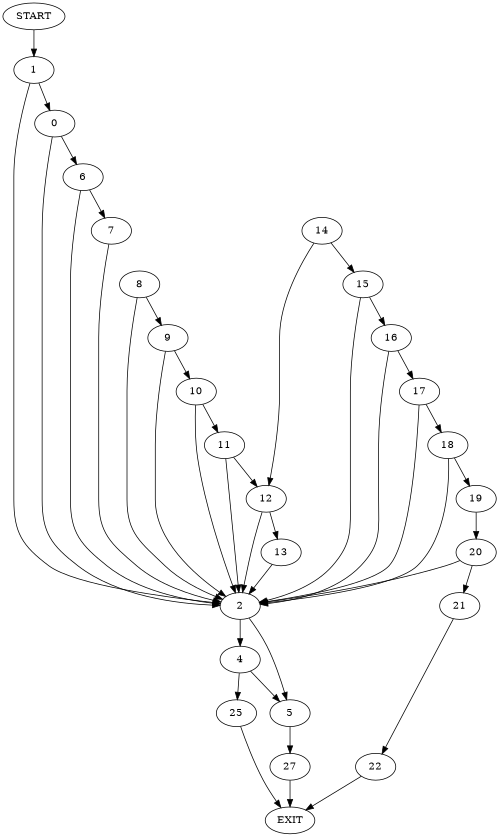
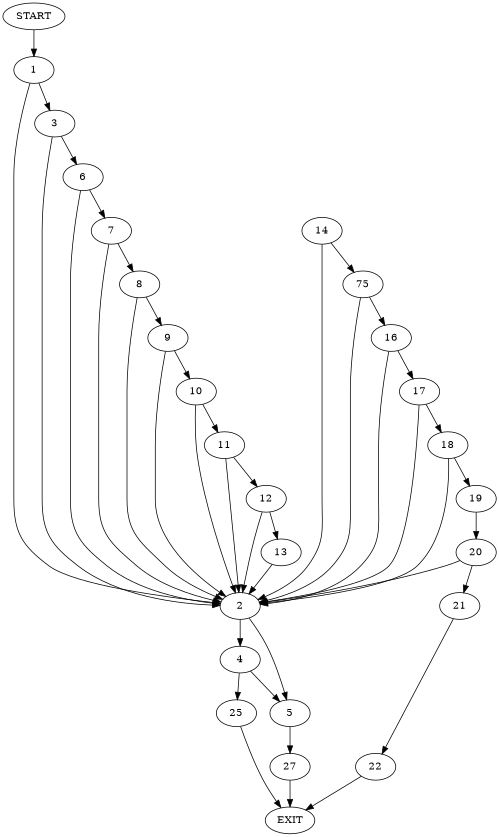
(55, 124) -> (55, 124)
none -> (124, 254)
(363, 284) -> (363, 284)
(280, 357) -> (322, 433)
